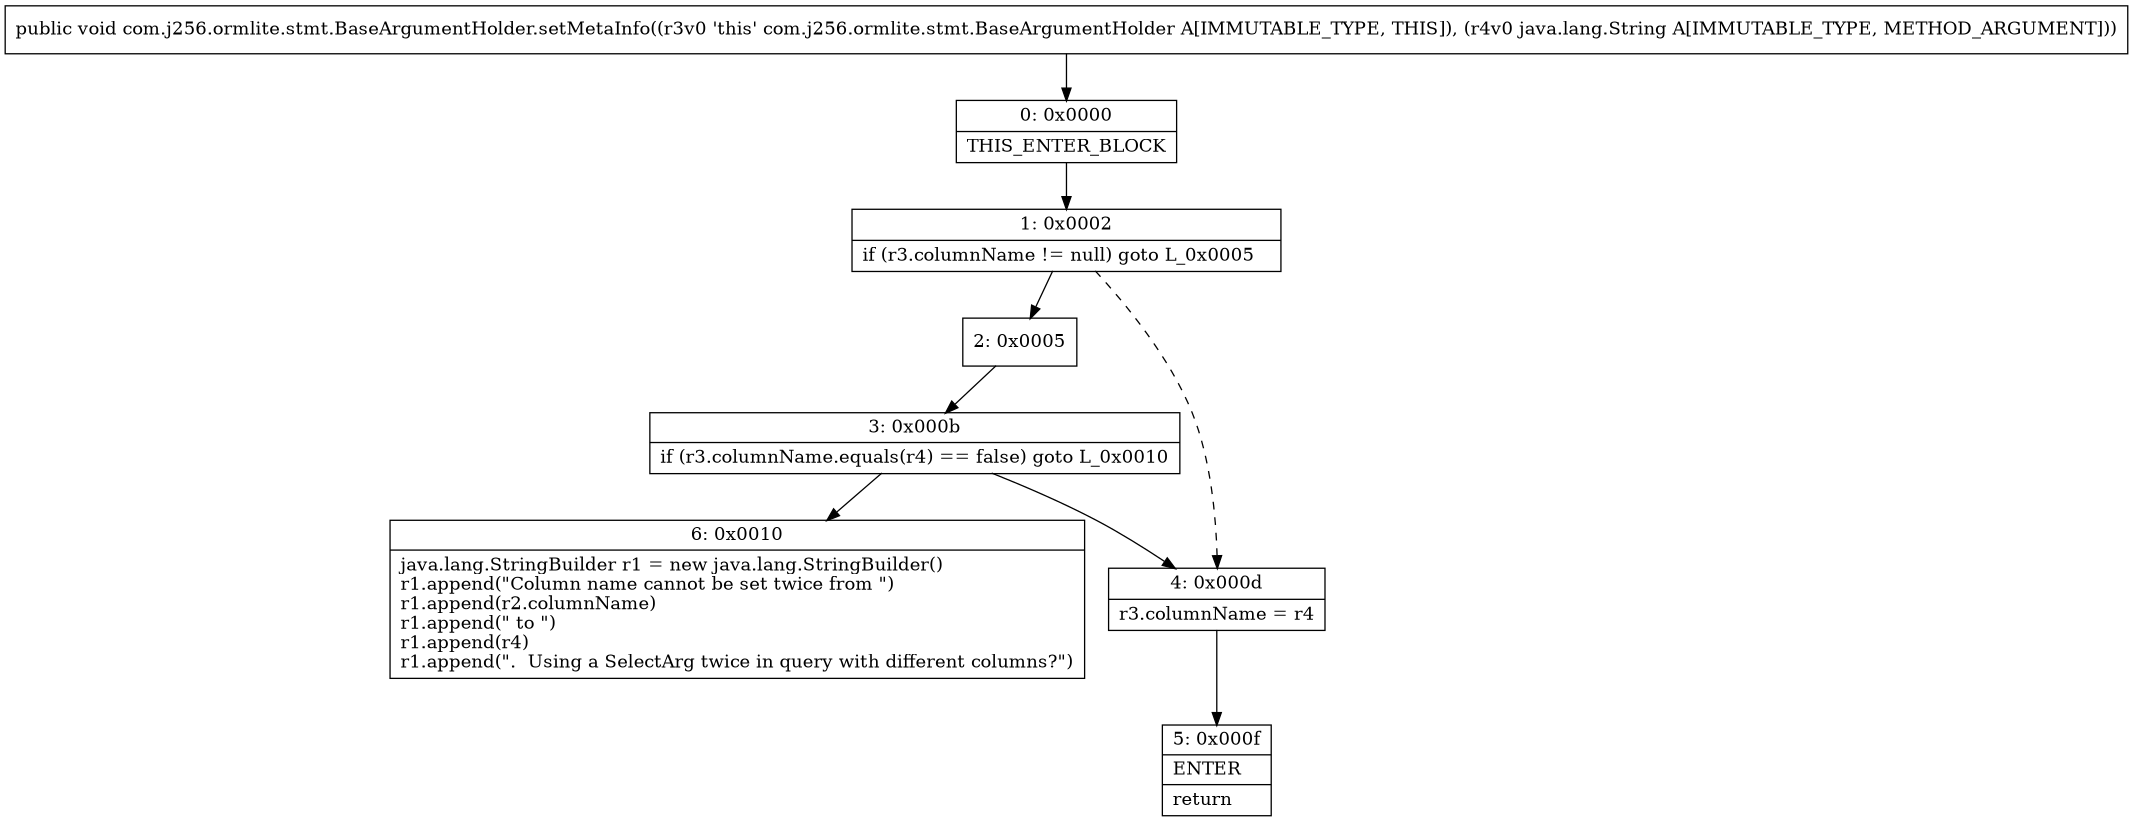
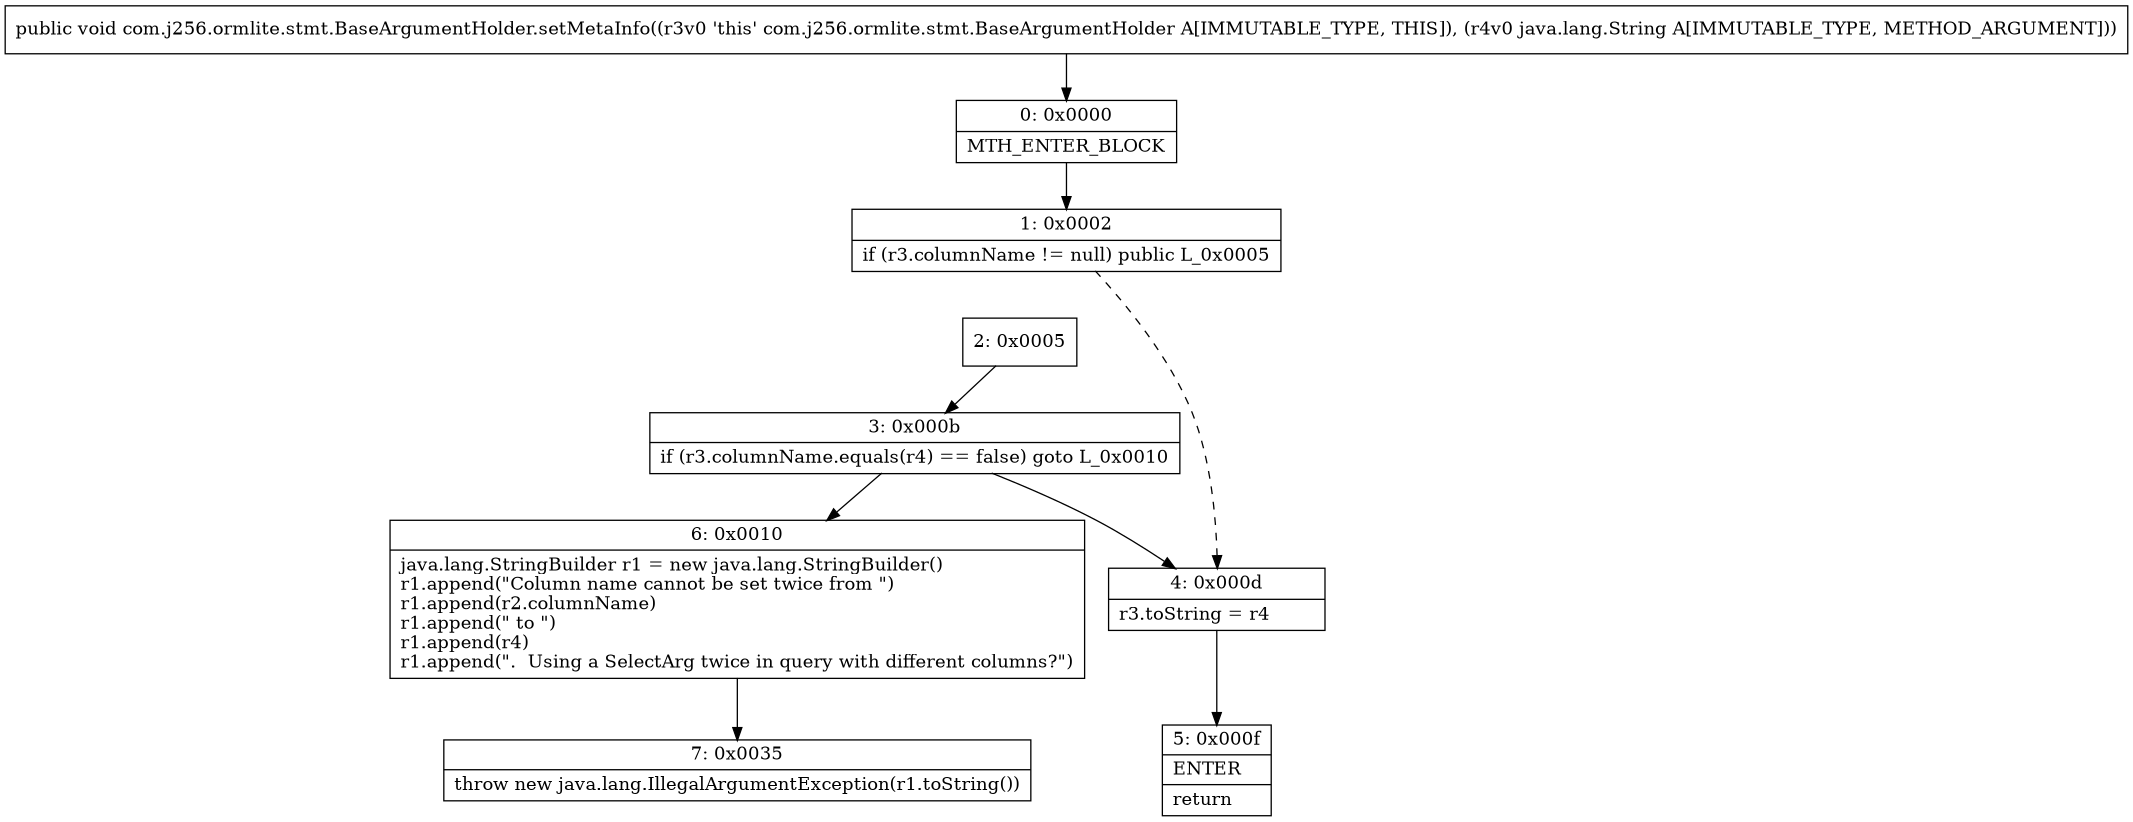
(1066, 146) -> (1066, 146)
(1059, 255) -> (1066, 255)
(1044, 289) -> none
(1217, 614) -> (1195, 614)
none -> (737, 770)
